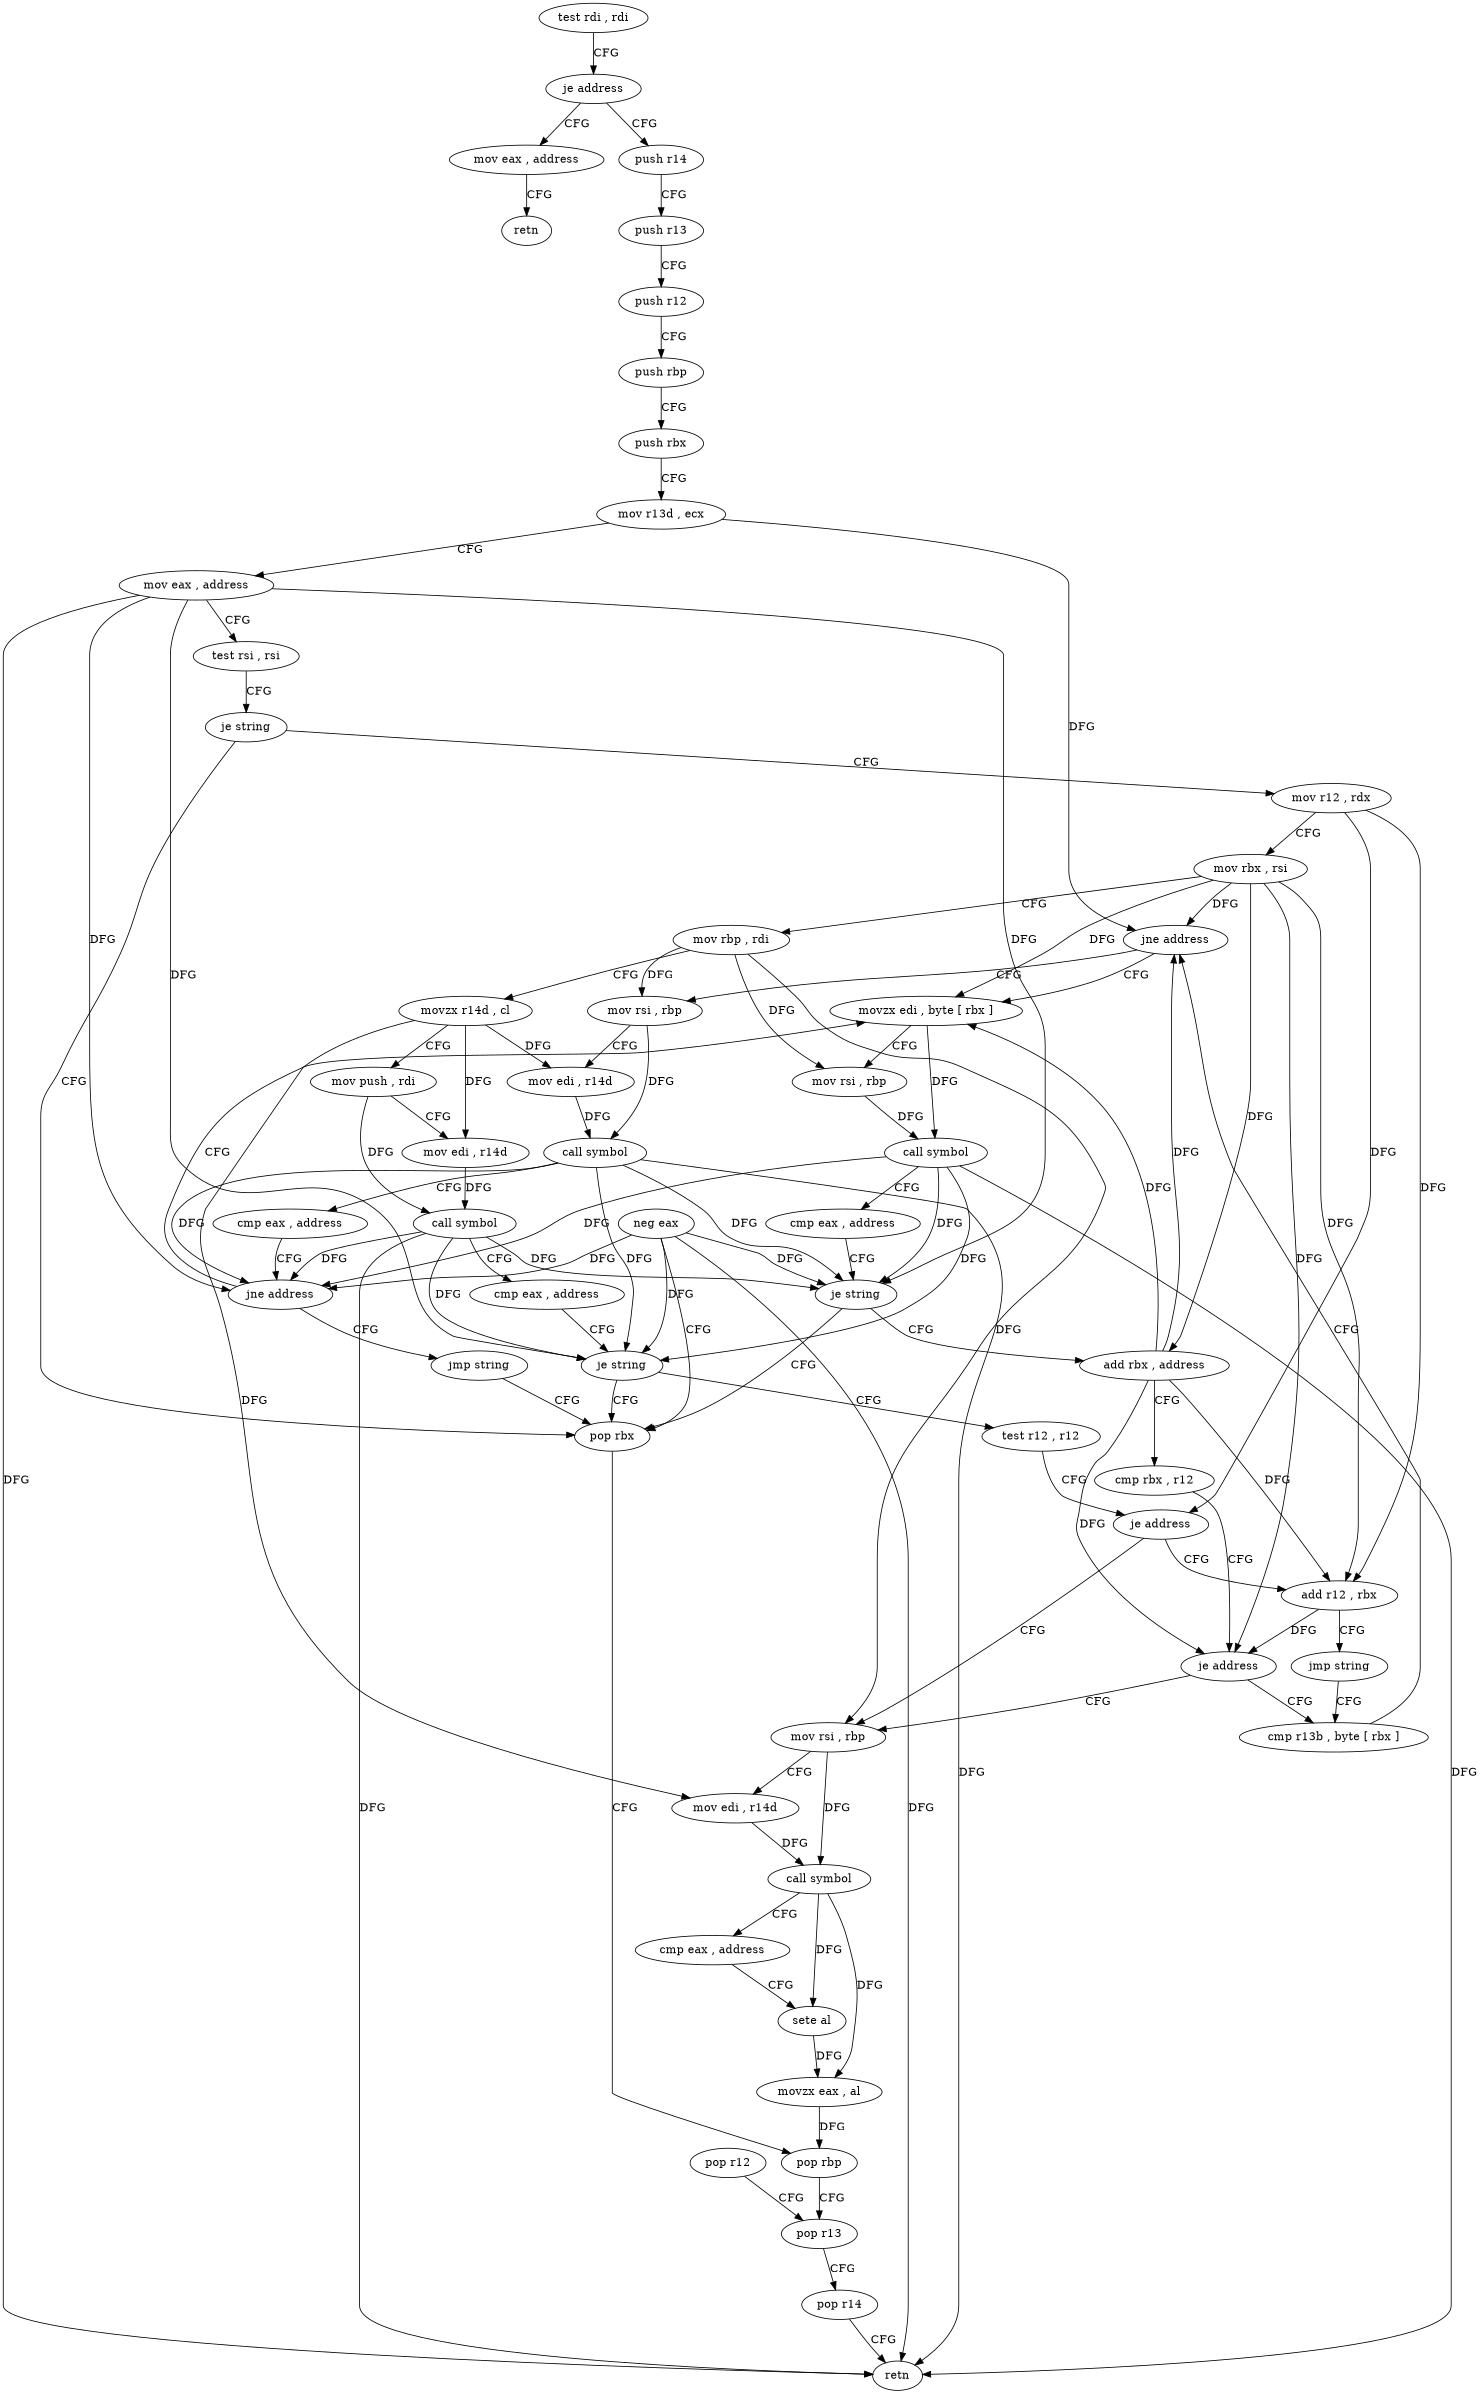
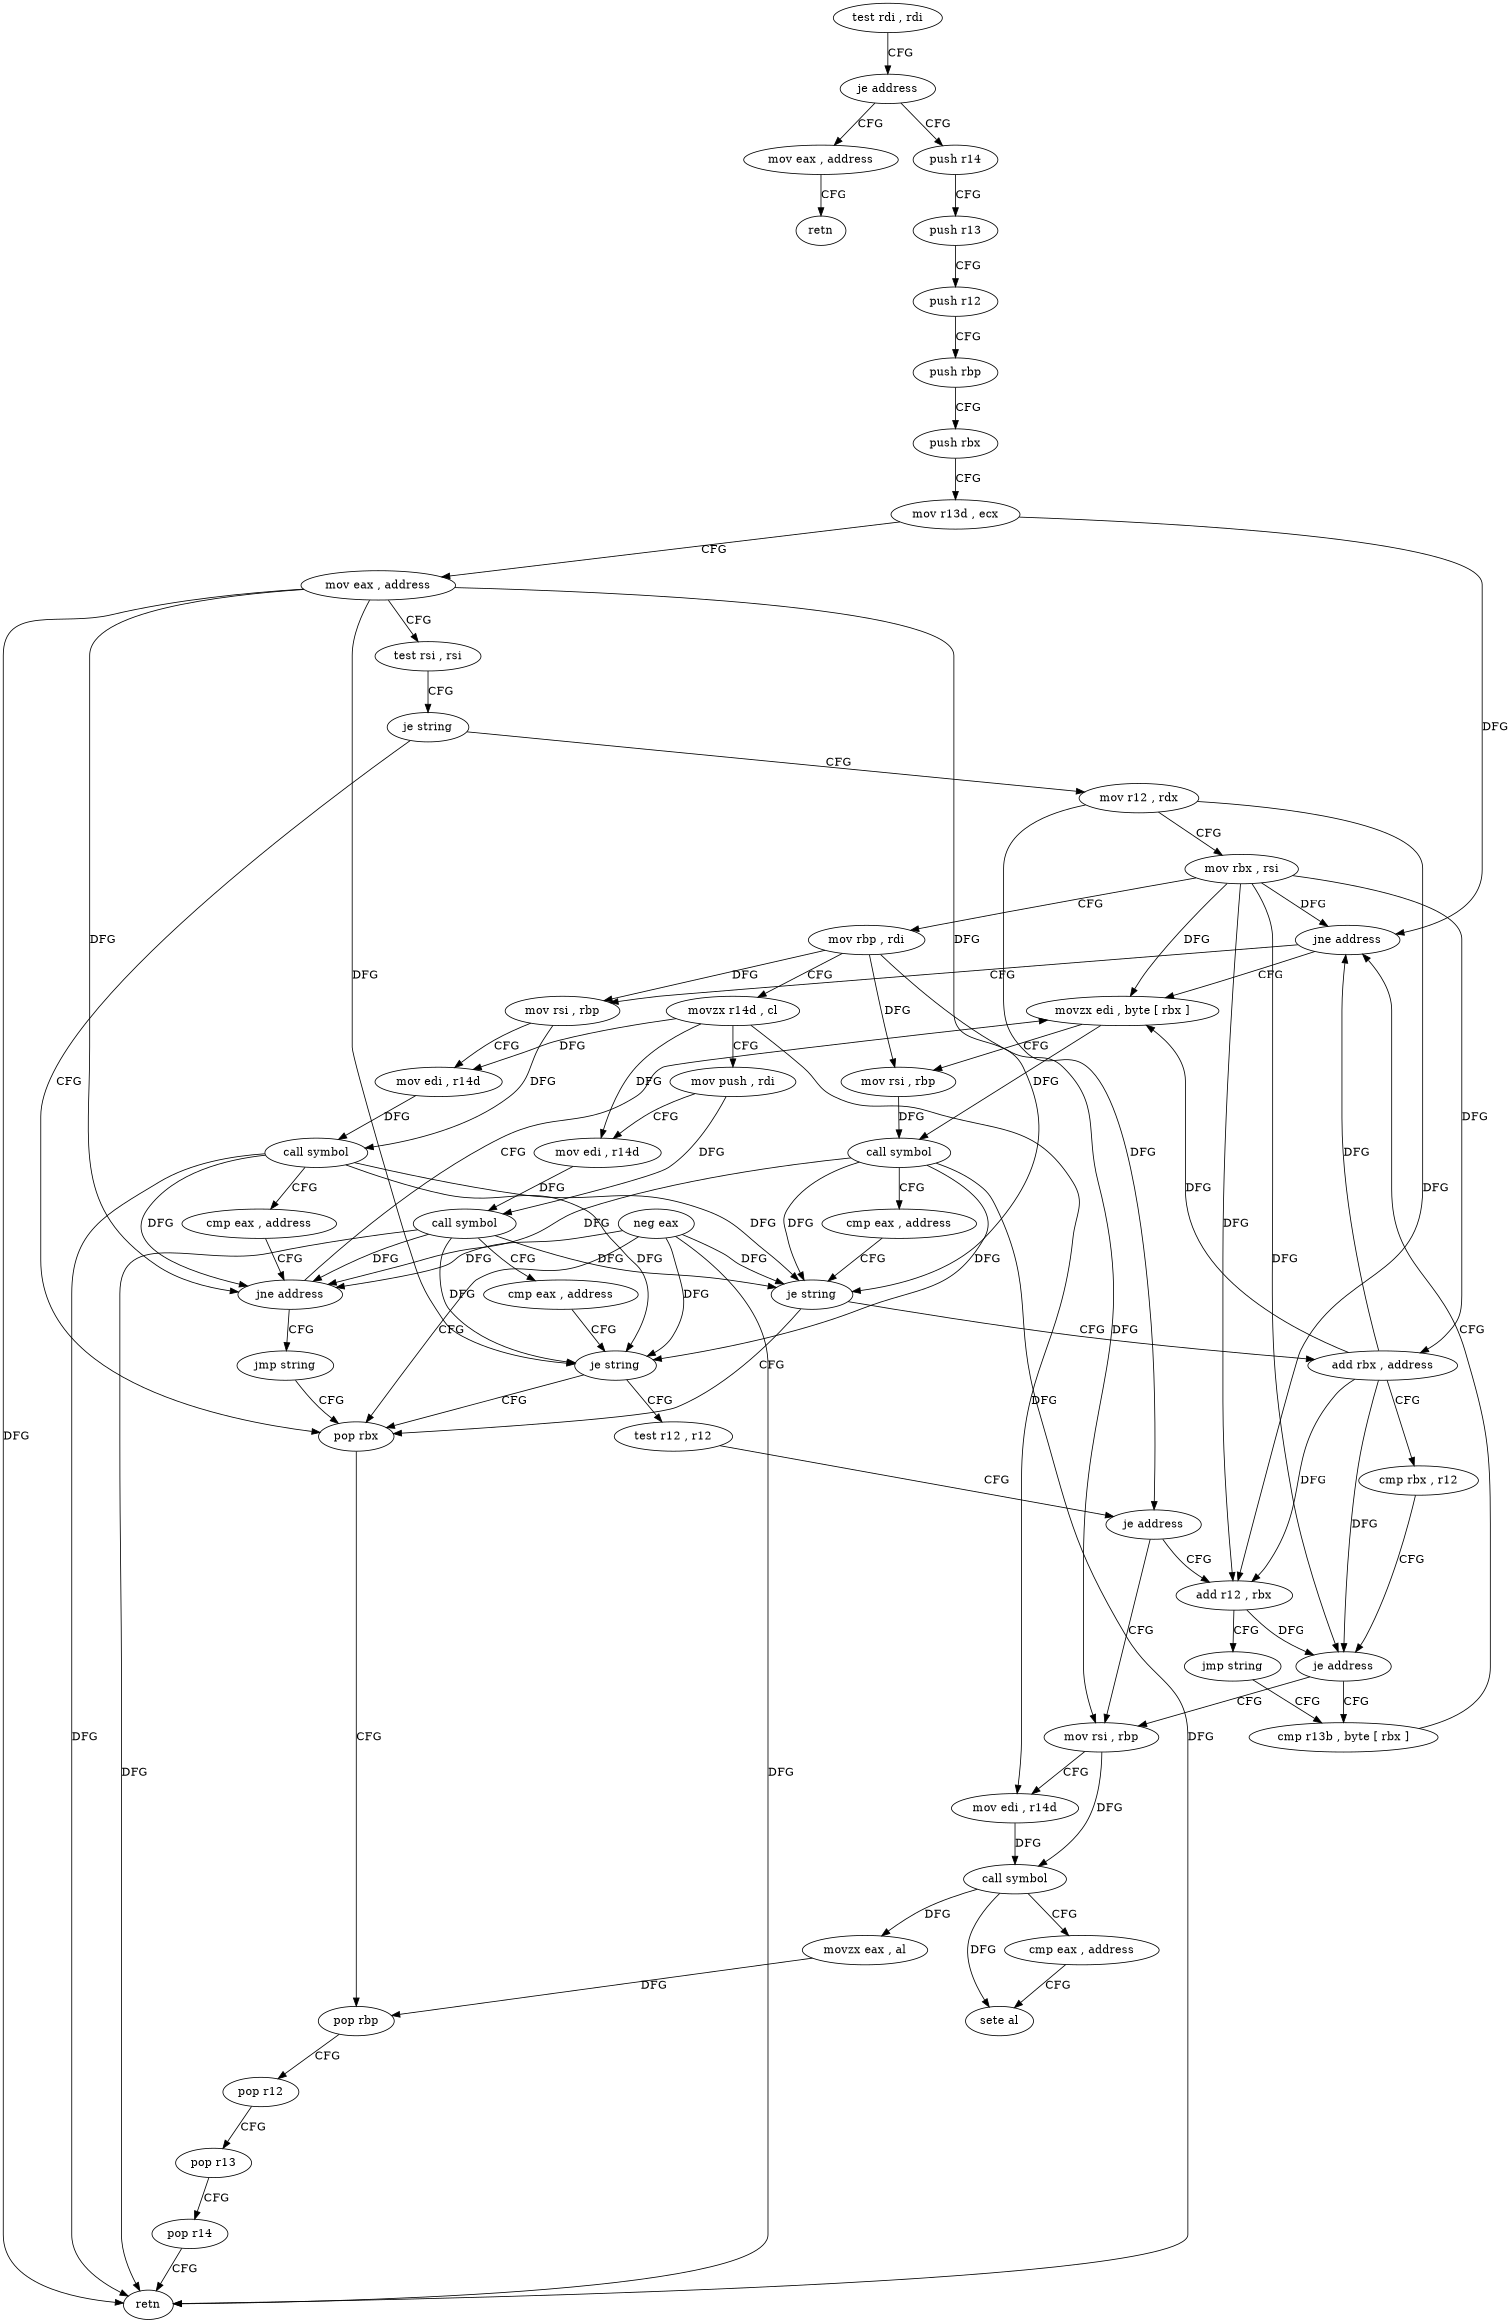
(815, 2052) -> none
(819, 2194) -> (312, 2054)
